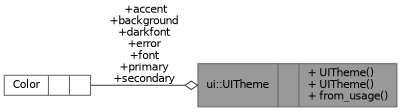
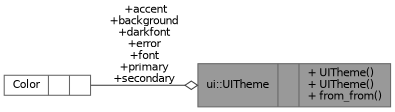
(348, 96) -> (345, 96)
